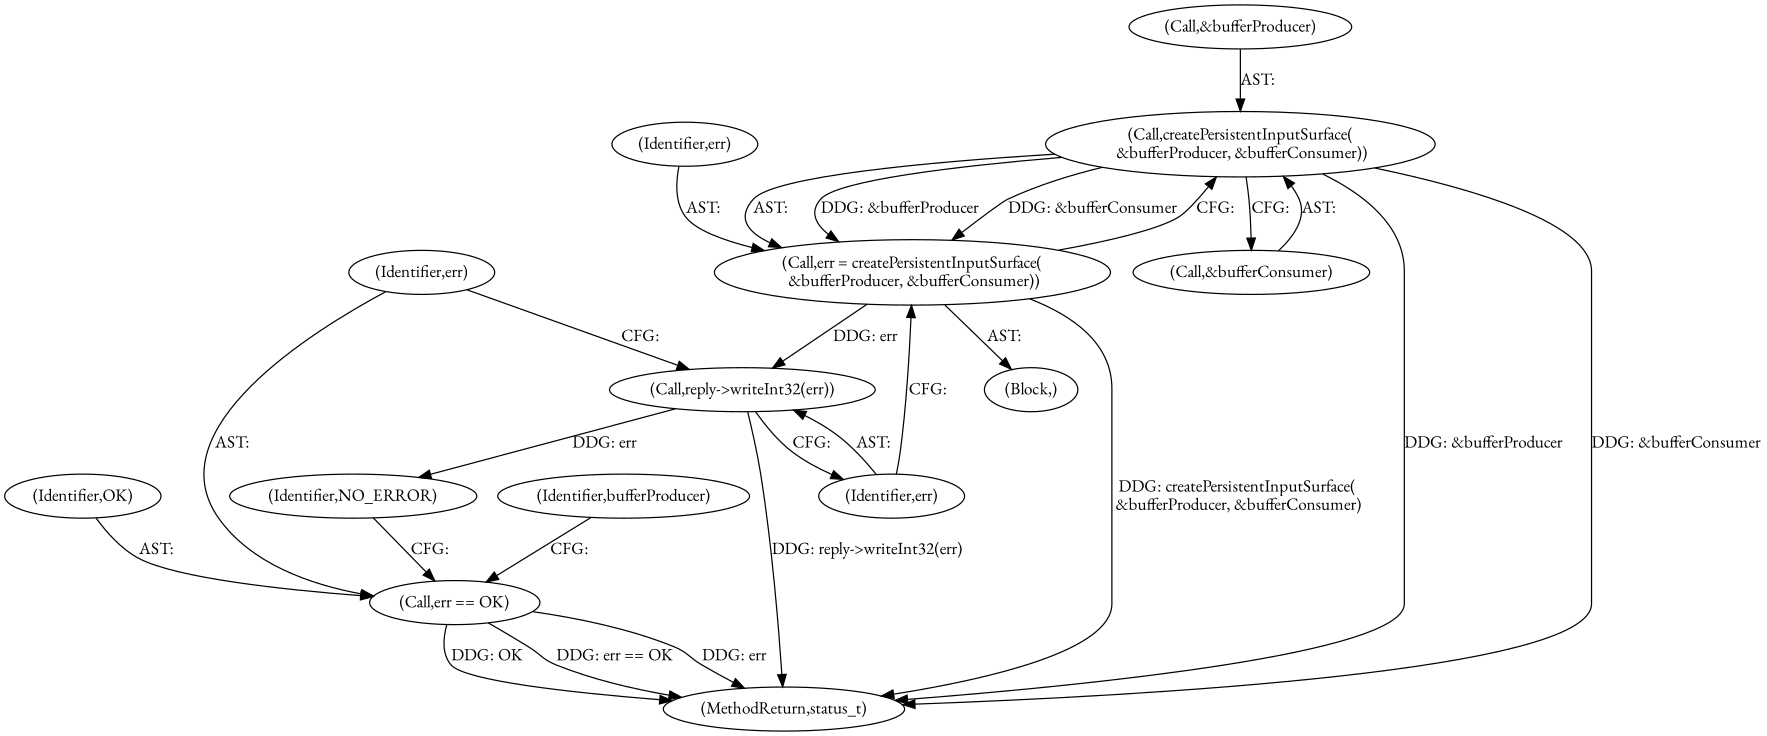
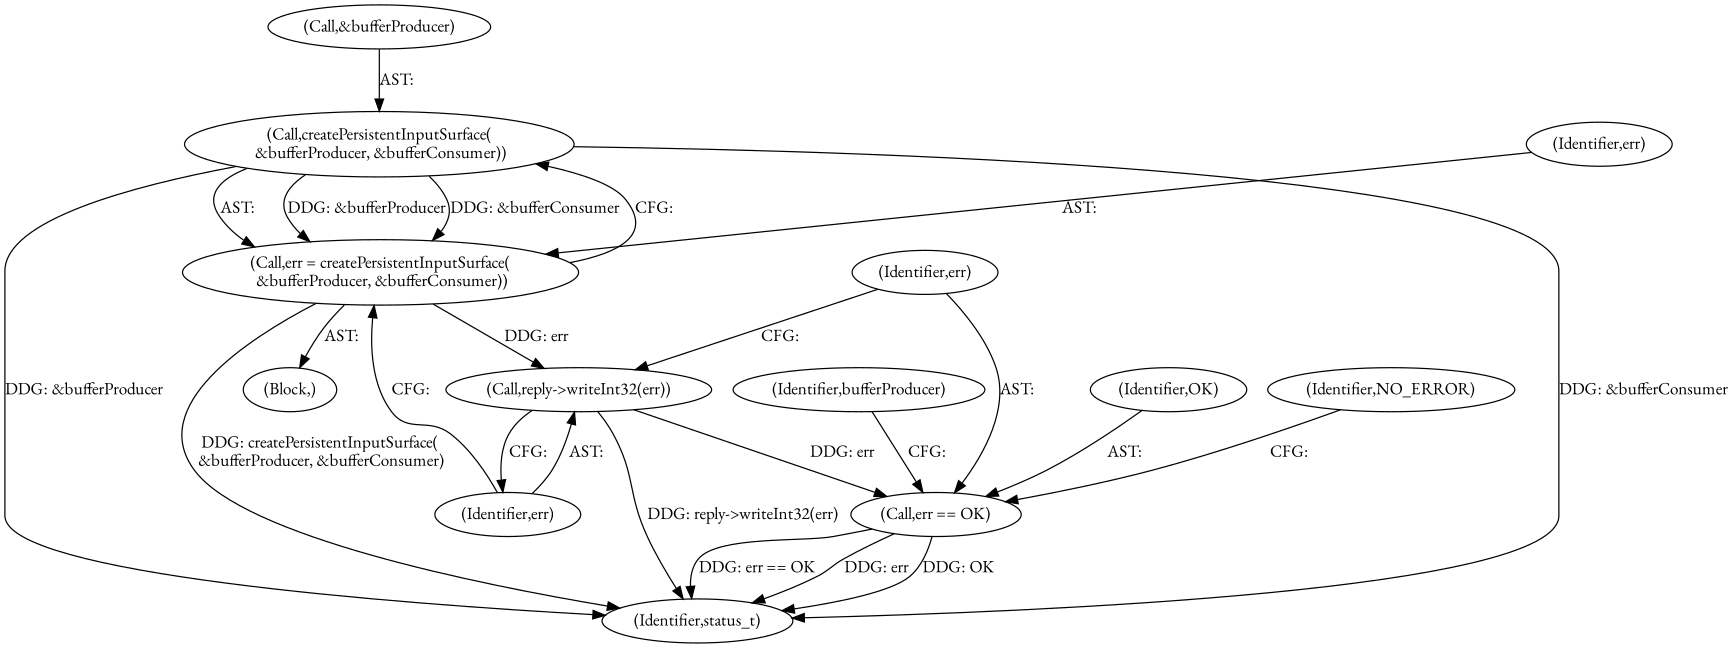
(1251, 272) -> none
(553, 442) -> (754, 451)
(784, 709) -> (697, 621)
